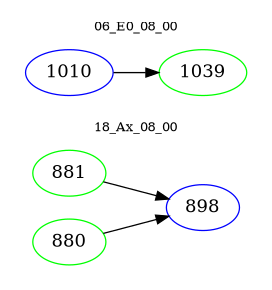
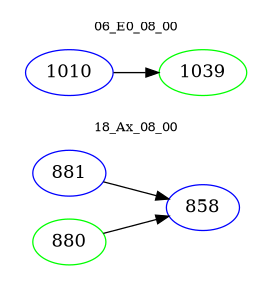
(69, 173) -> (69, 173)
(203, 208) -> (203, 208)
